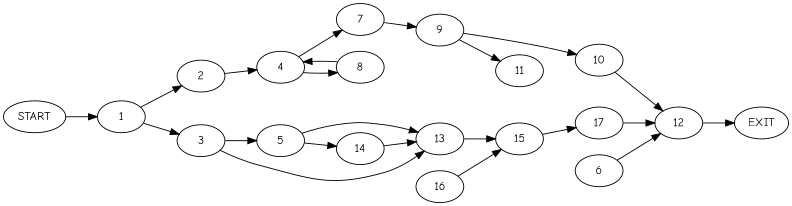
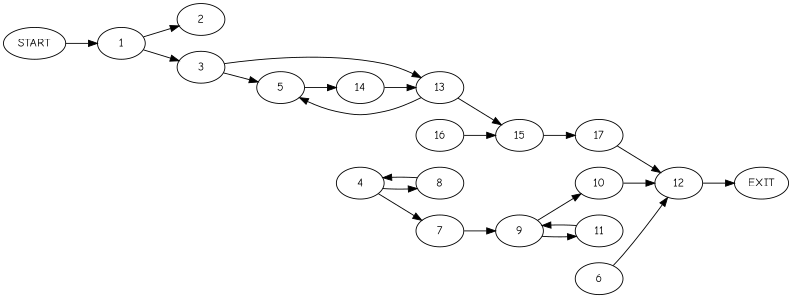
(236, 72) -> none
(355, 123) -> (365, 115)
none -> (564, 225)
